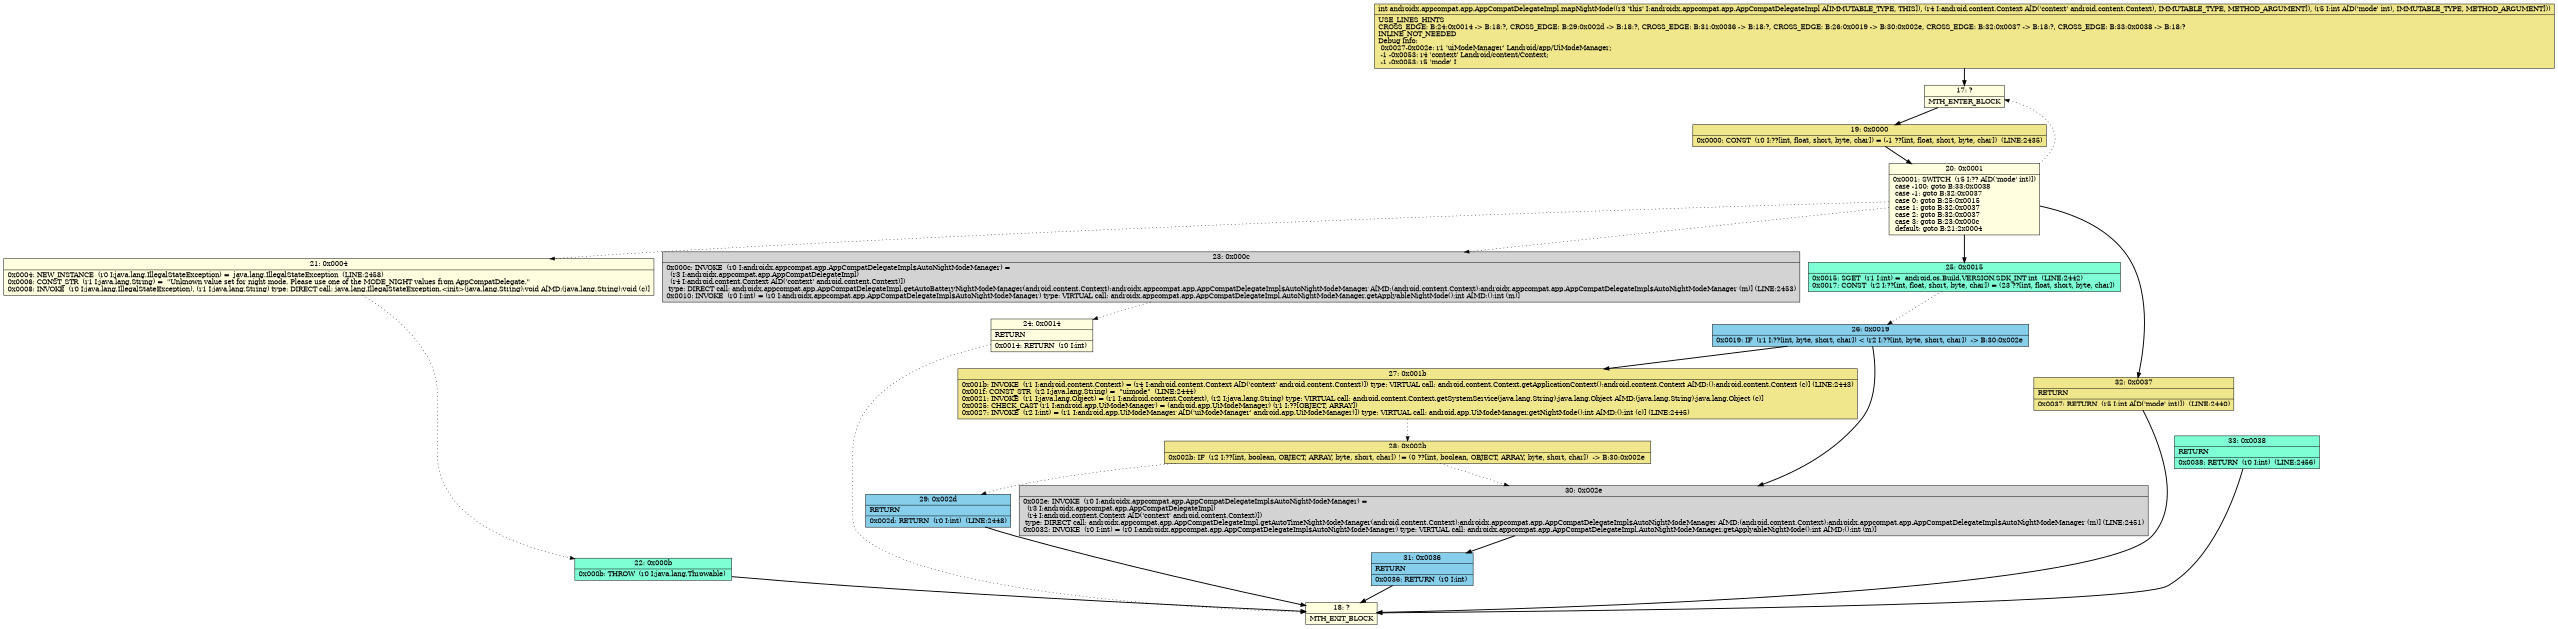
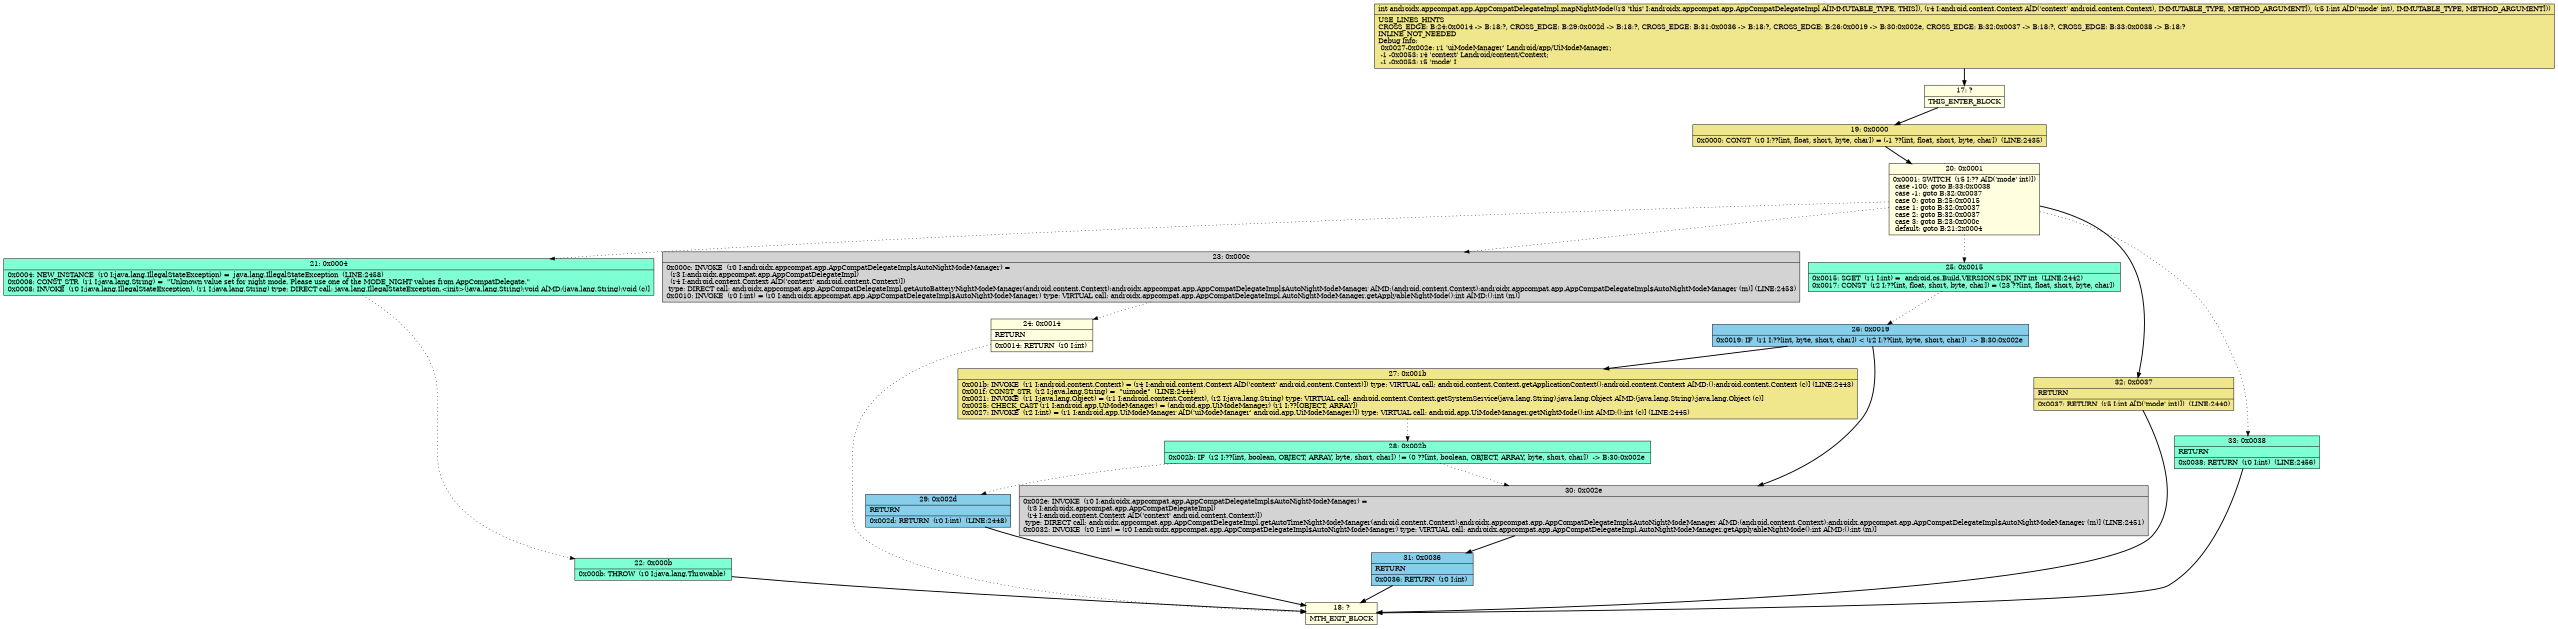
(1964, 102) -> (1964, 102)
(2049, 124) -> (2185, 285)
(1964, 246) -> (1964, 246)
(329, 277) -> (329, 277)
(1408, 452) -> (1408, 452)
